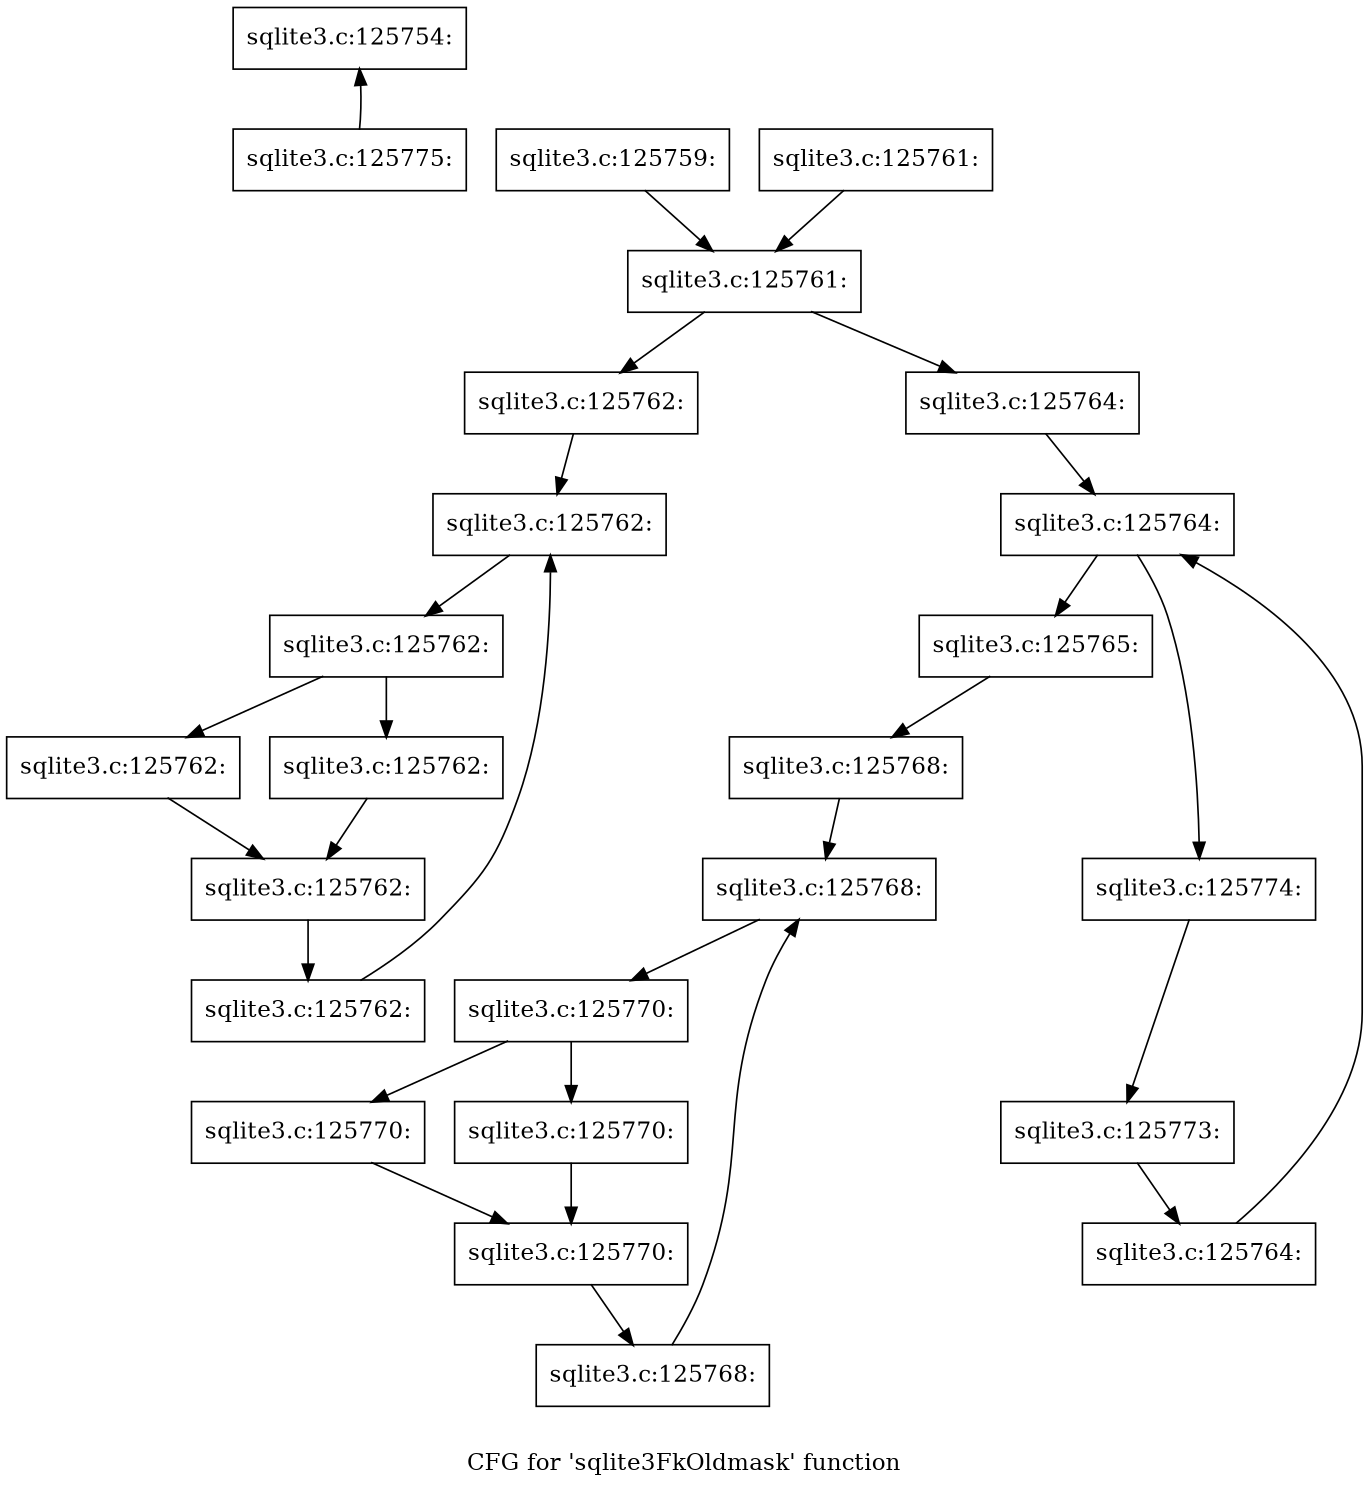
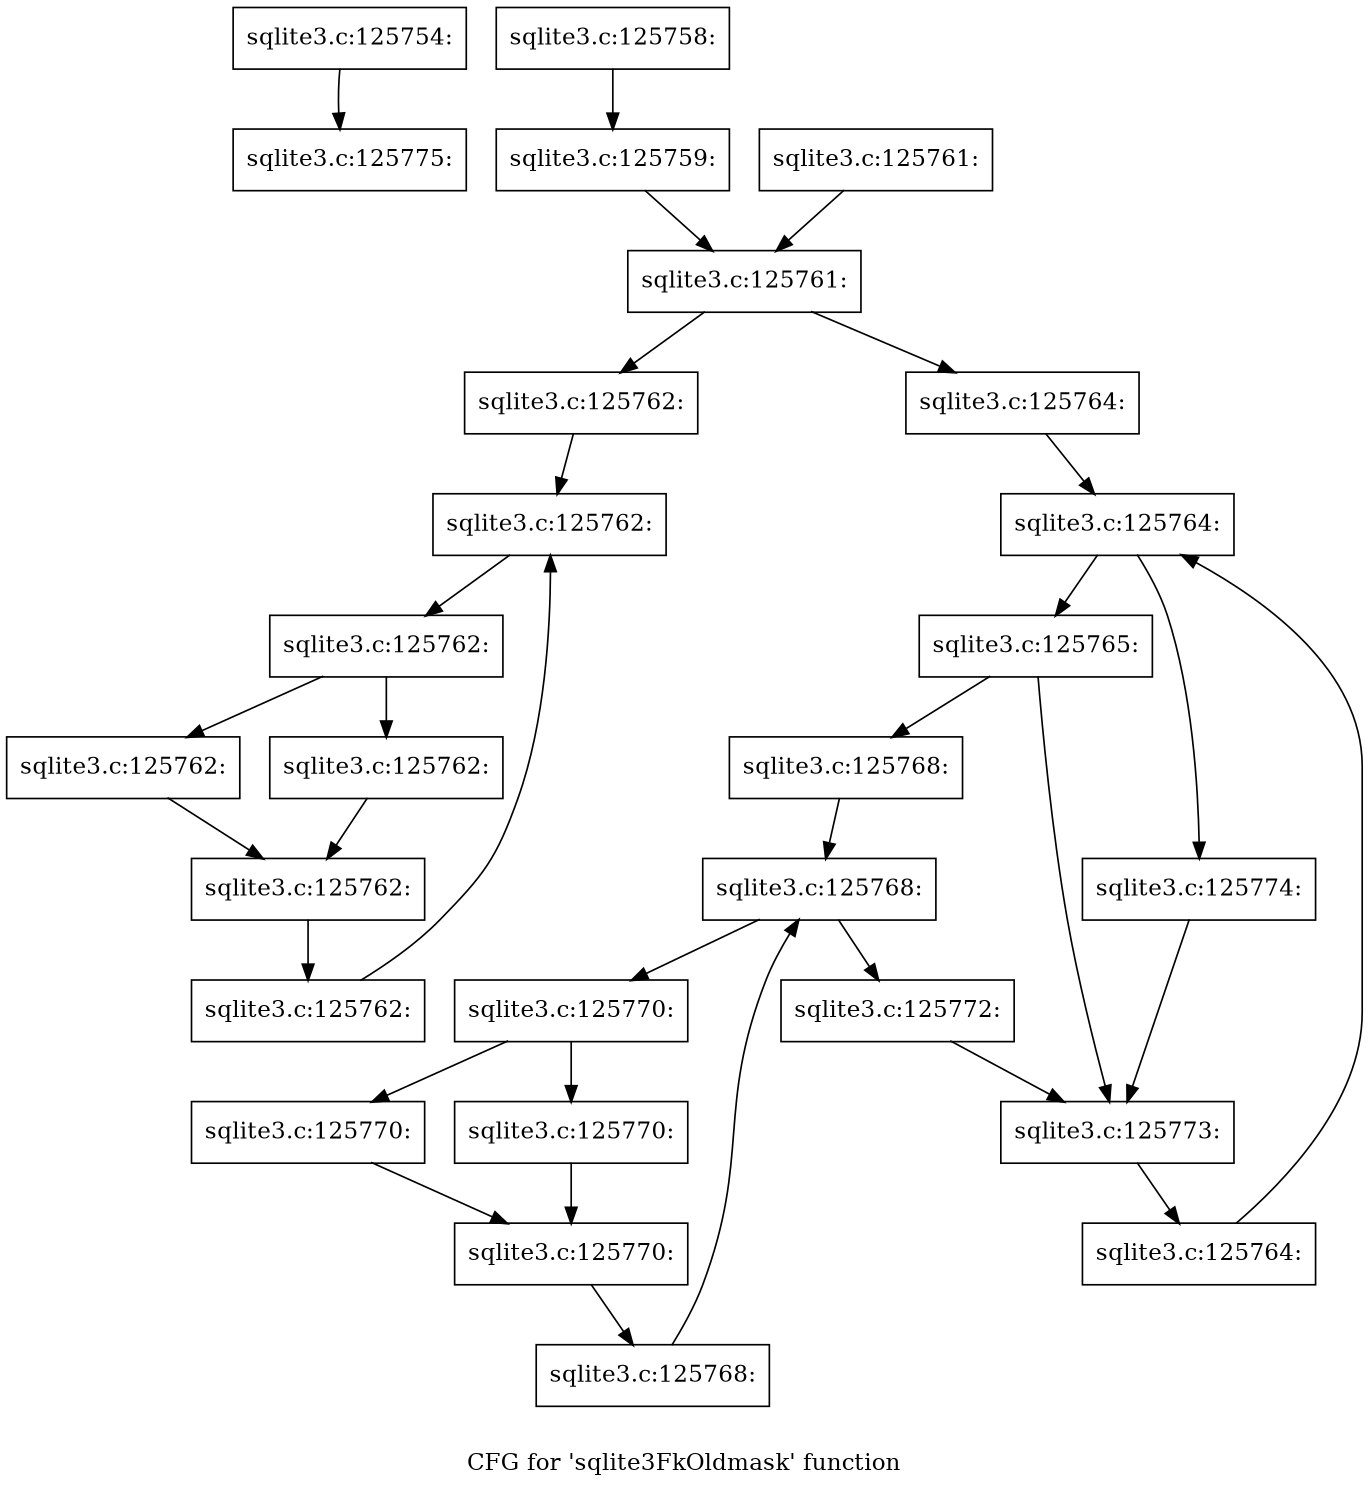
none -> (613, 38)
(361, 108) -> (339, 91)
none -> (1061, 883)
none -> (898, 1011)
